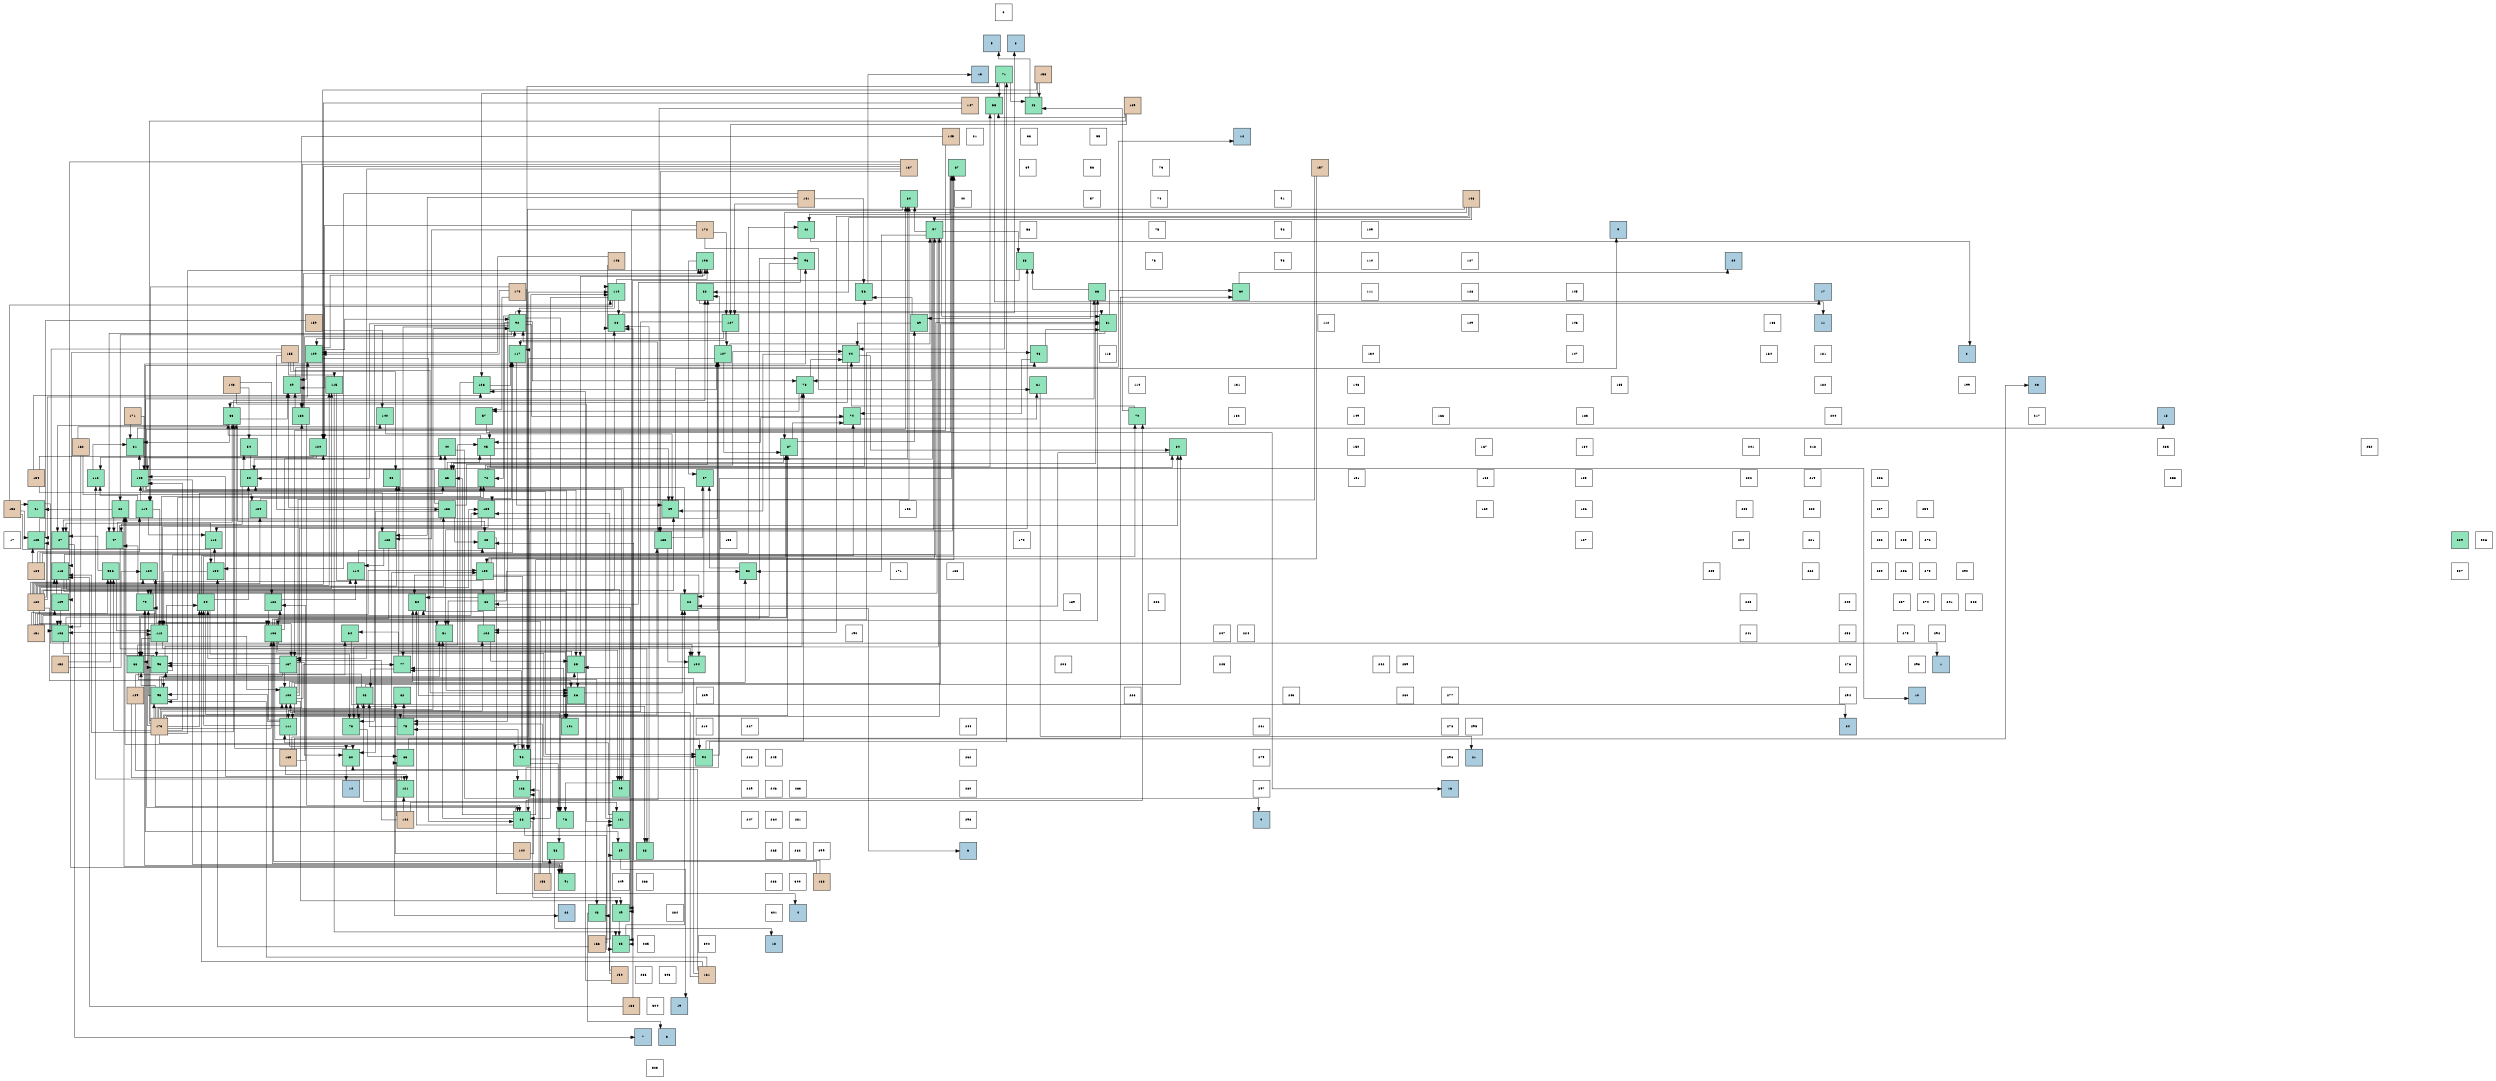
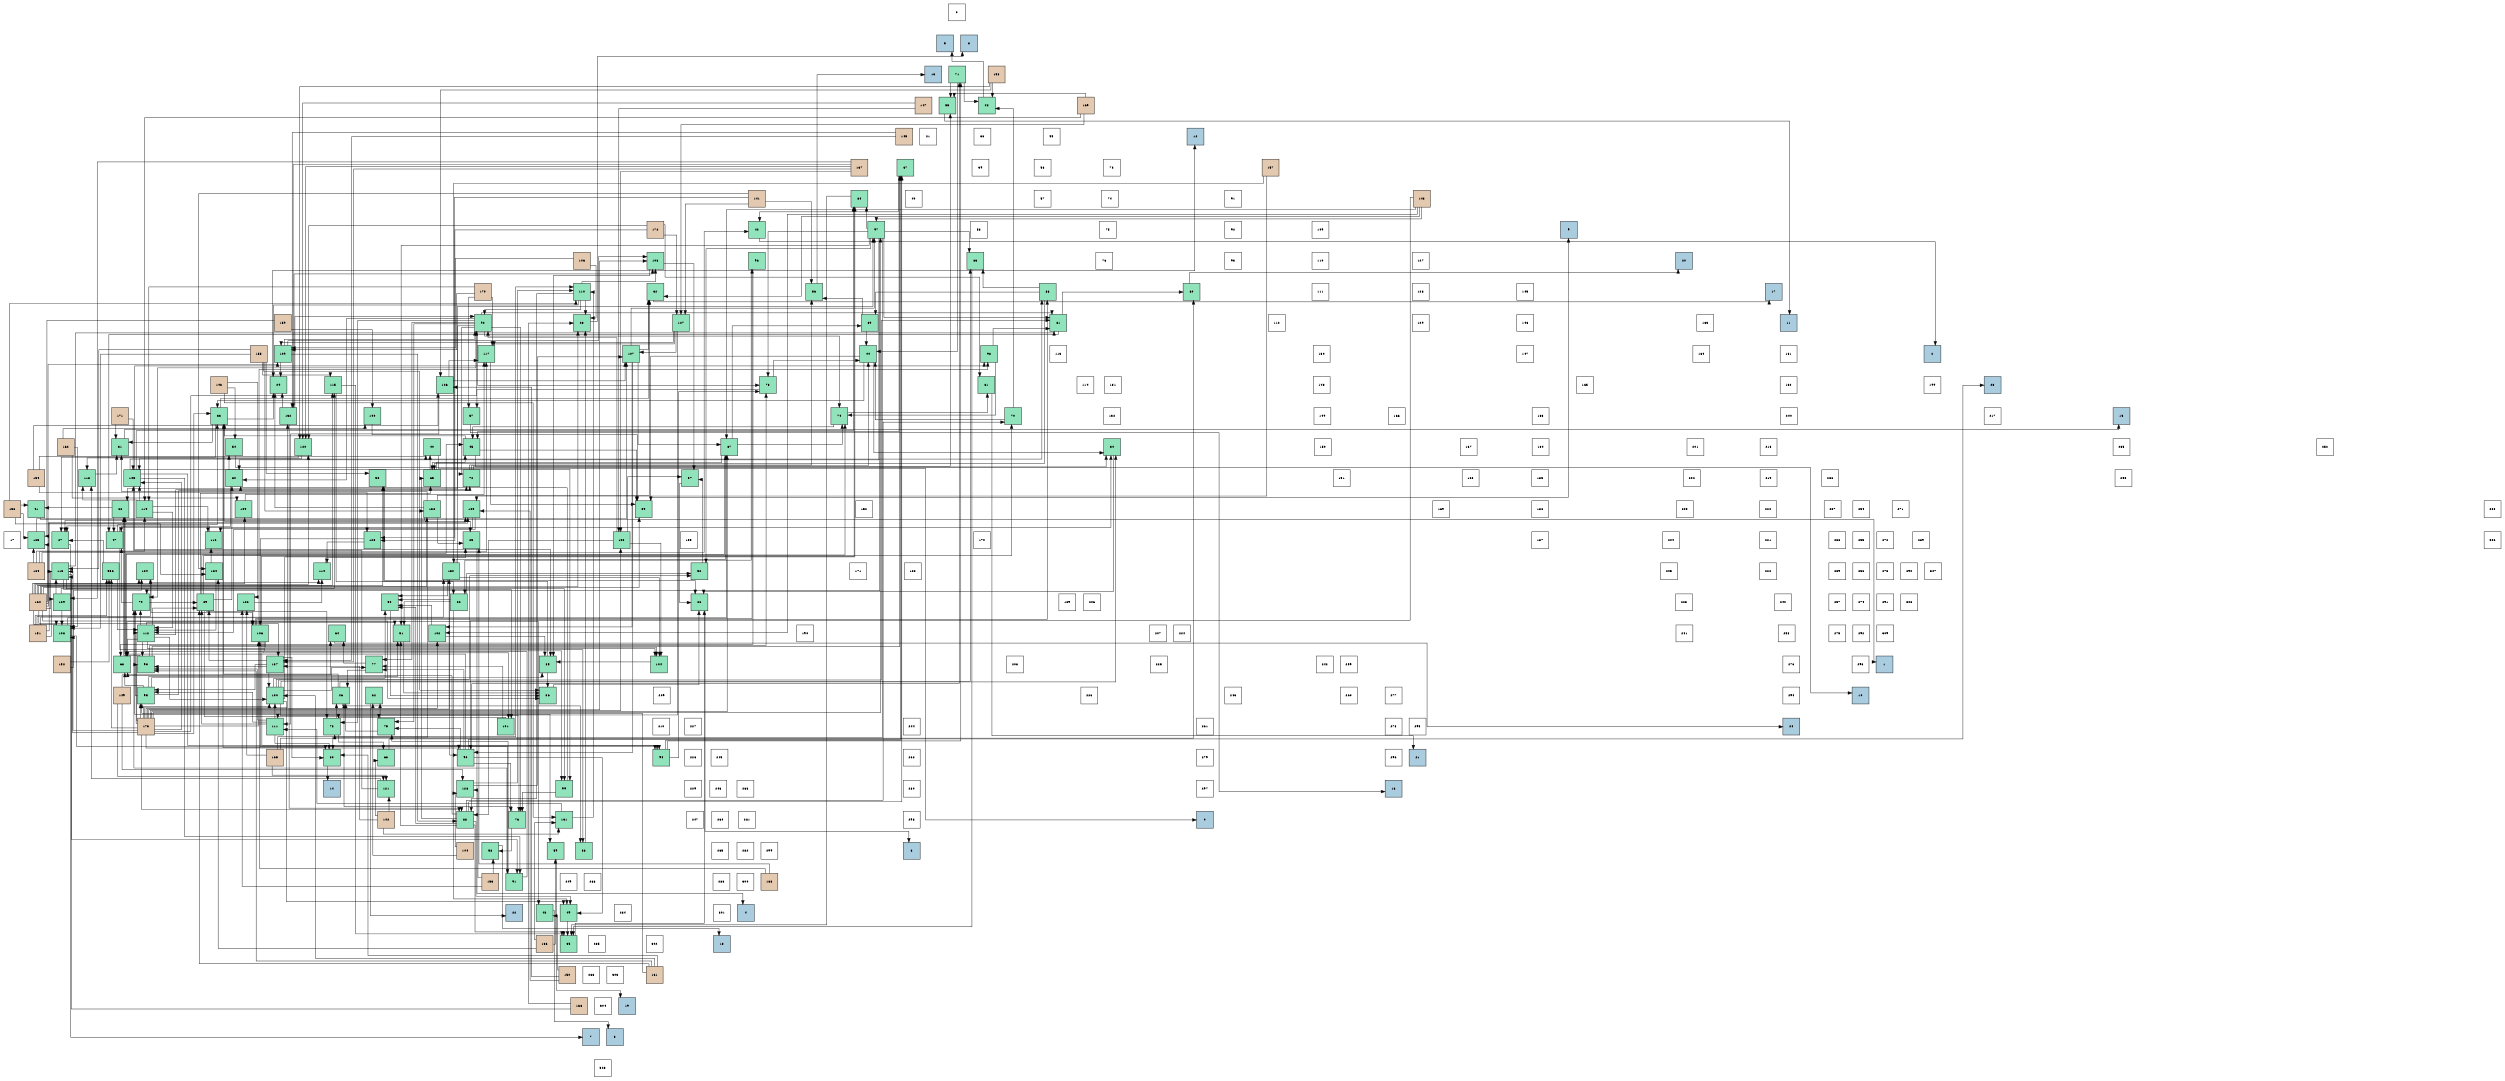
(468, 364) -> none
(567, 503) -> none
none -> (1901, 509)
none -> (2493, 509)
(2460, 540) -> (1921, 540)
none -> (1885, 633)
(199, 687) -> (170, 603)
